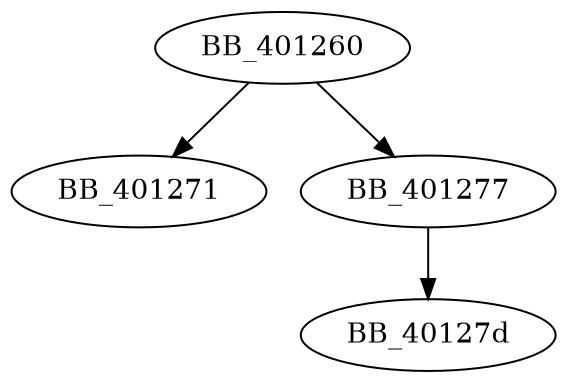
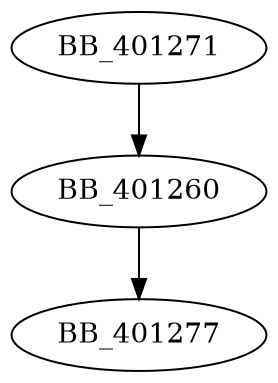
(218, 113) -> (139, 110)
(428, 335) -> none
